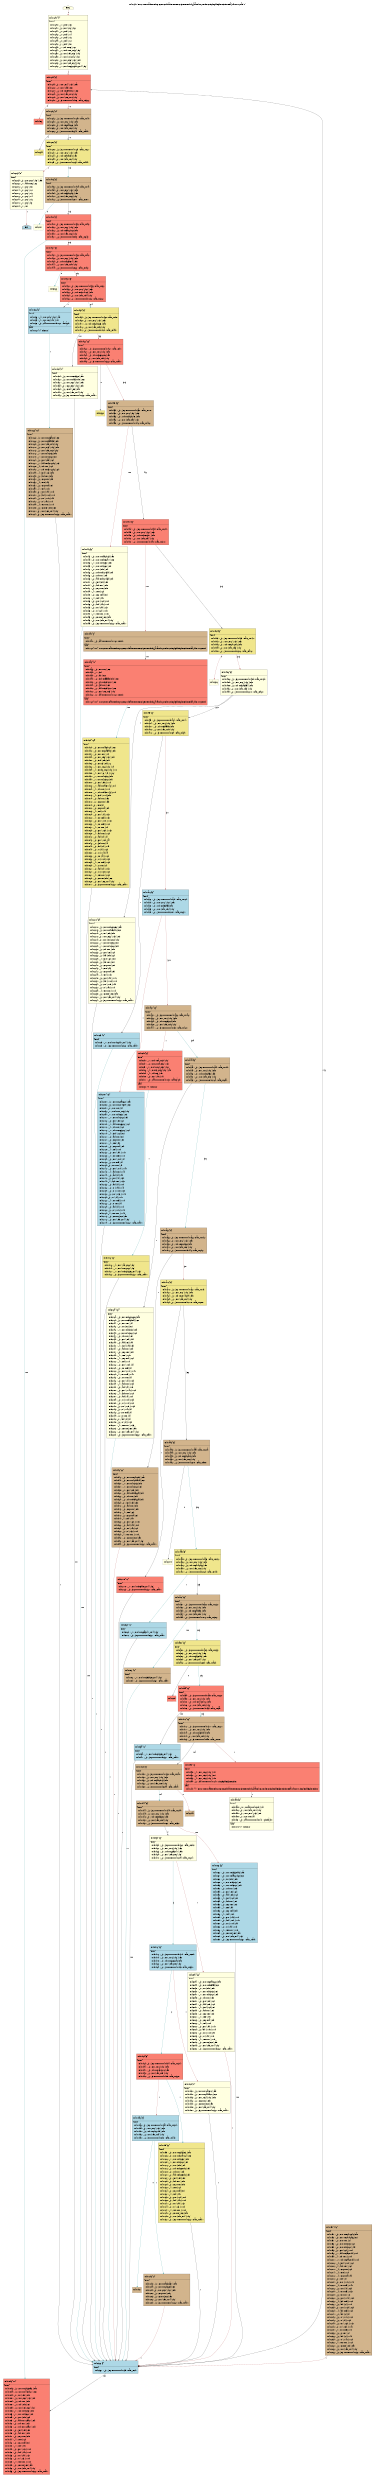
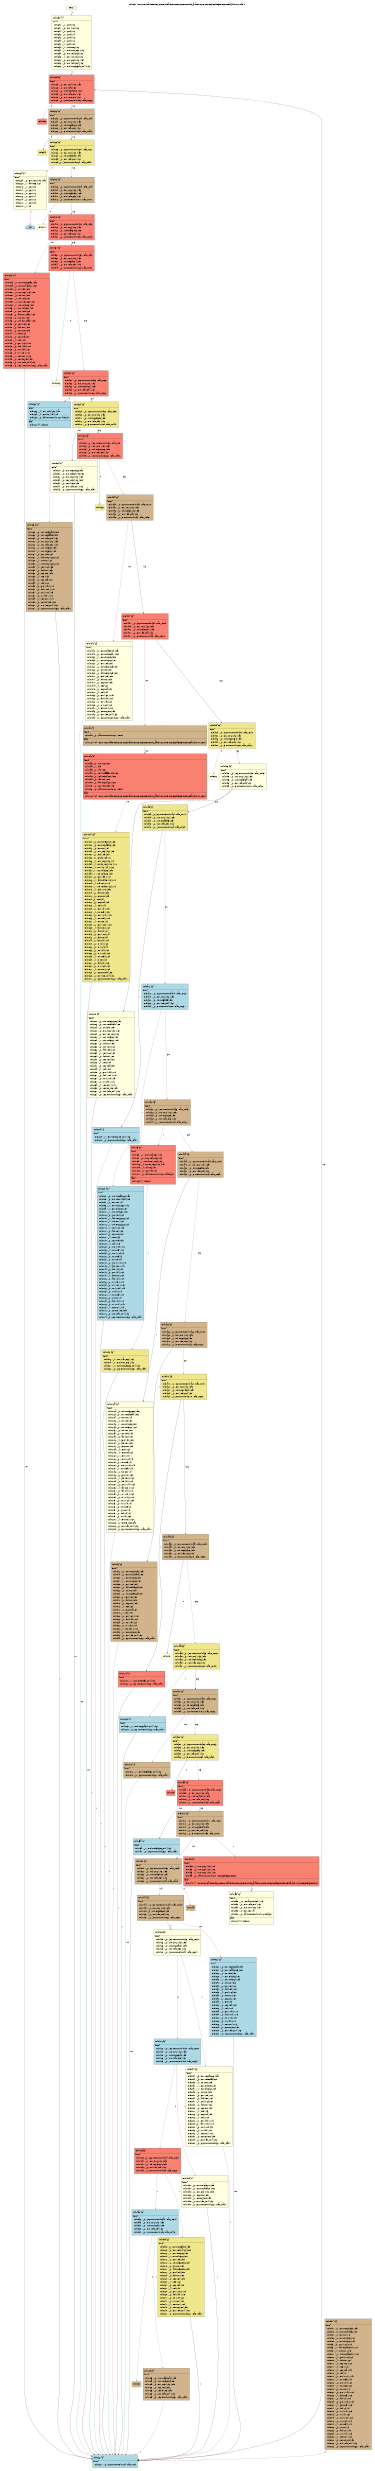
(78, 2392) -> (25, 1432)
